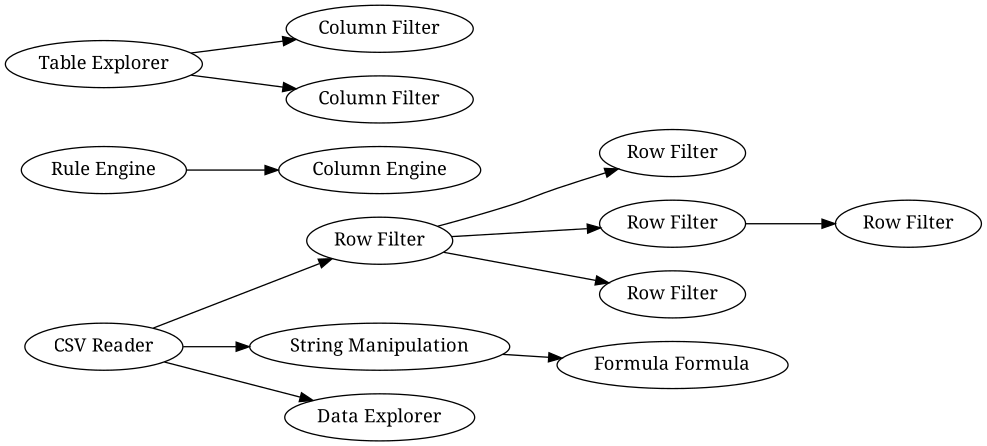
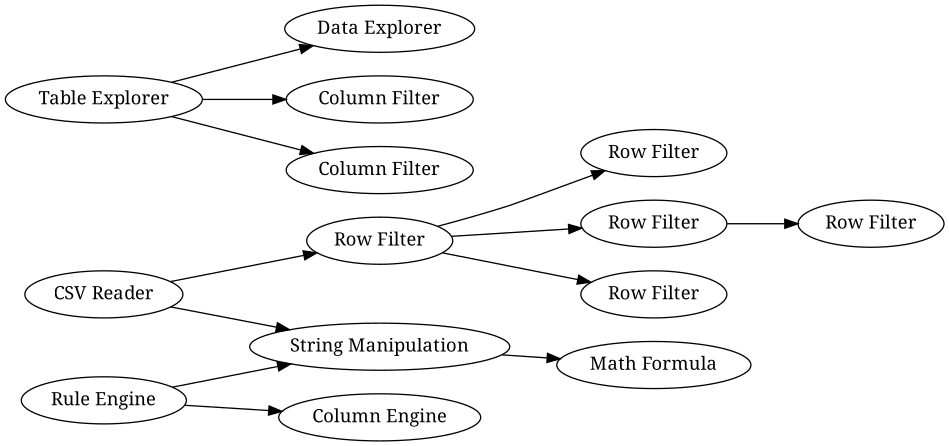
(673, 365) -> (654, 365)
none -> (225, 377)
(232, 380) -> (236, 66)
